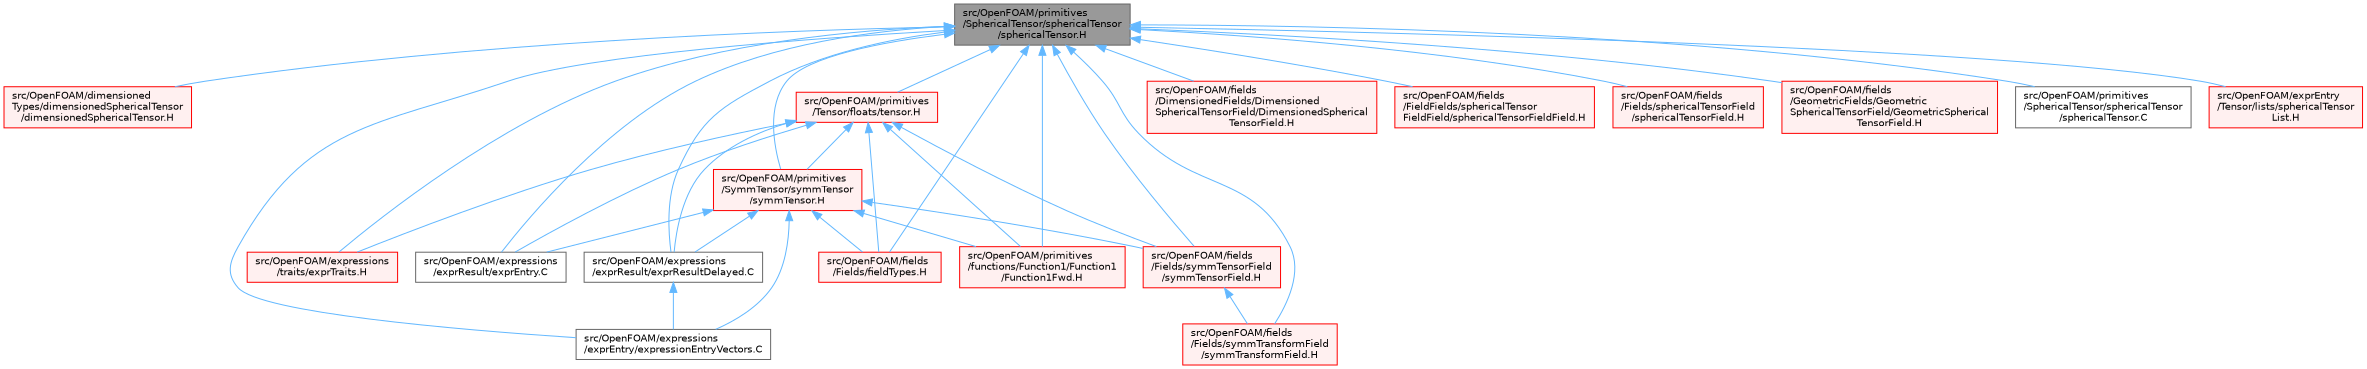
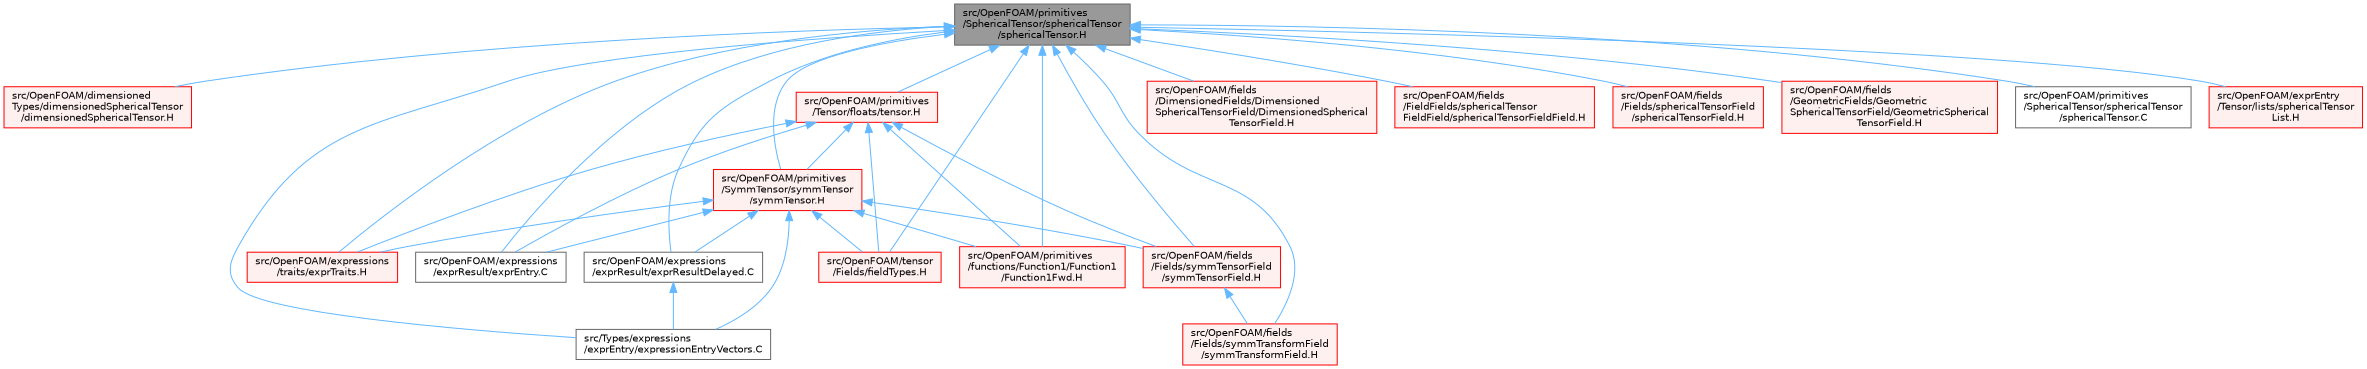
(706, 168) -> none
none -> (541, 224)
(880, 267) -> (880, 267)
(673, 344) -> (673, 344)
